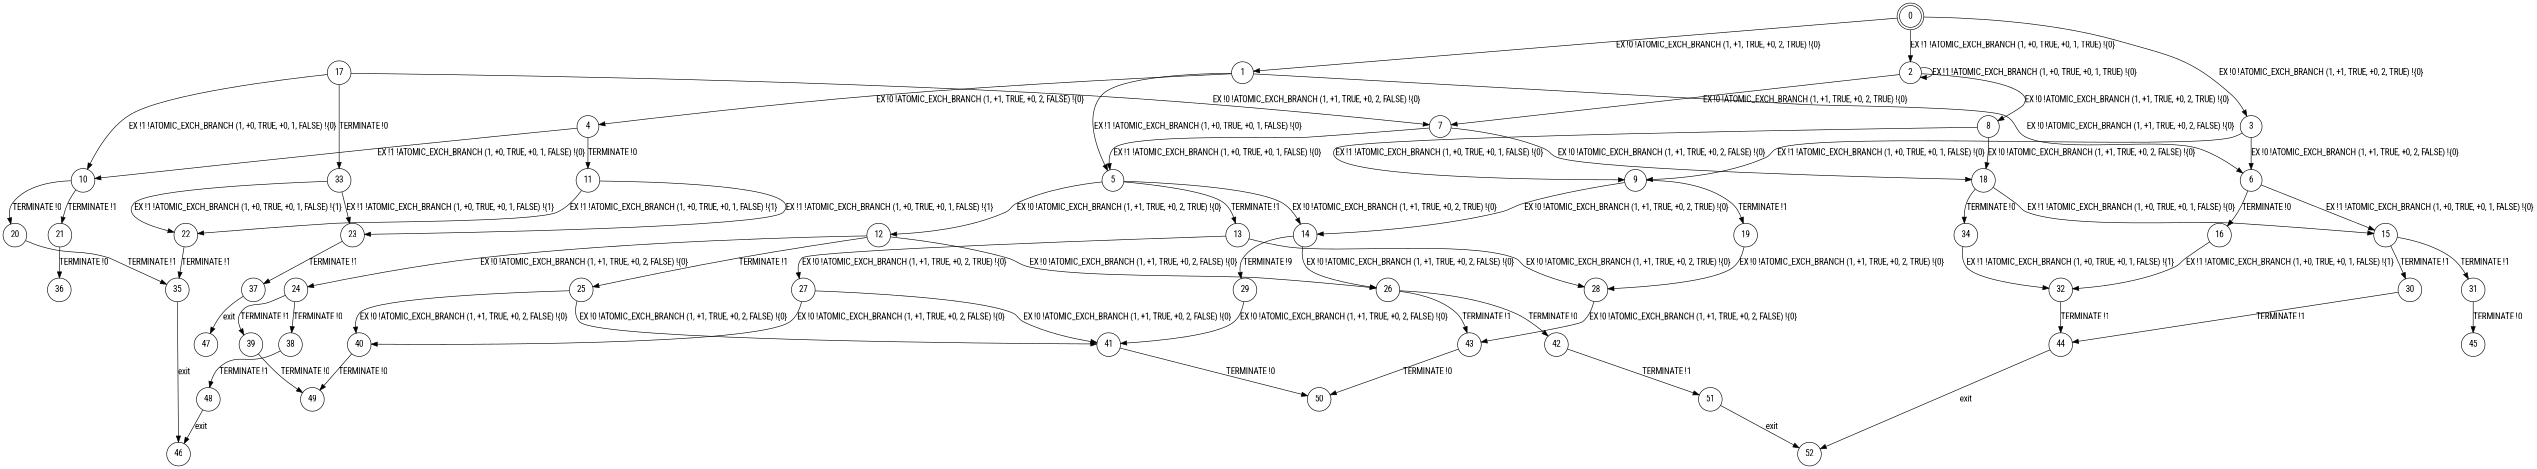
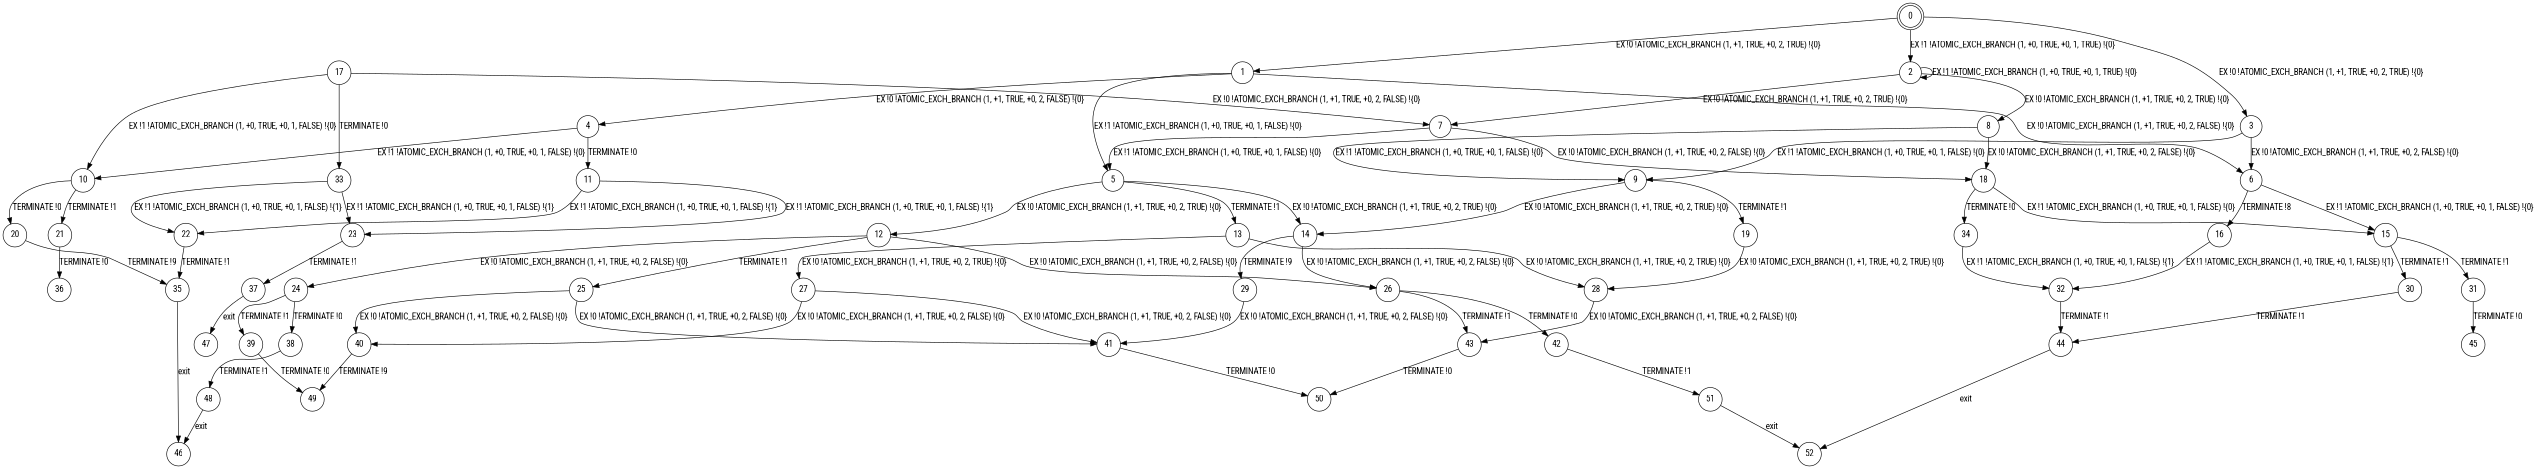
(2267, 208) -> (2267, 208)
(152, 262) -> (152, 262)
(363, 372) -> (363, 372)
